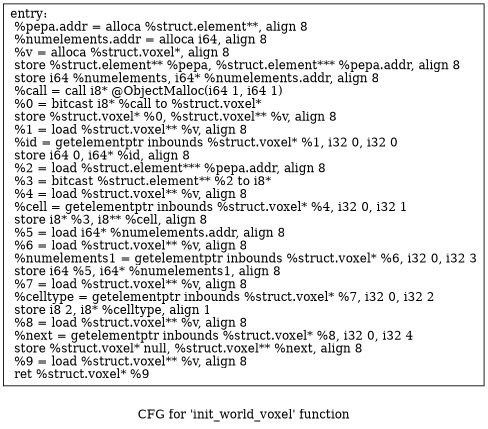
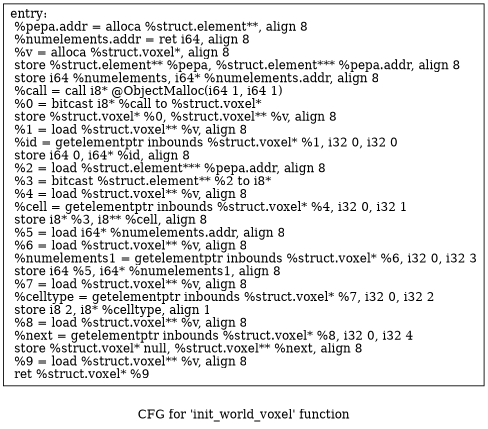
(139, 40) -> (130, 40)
